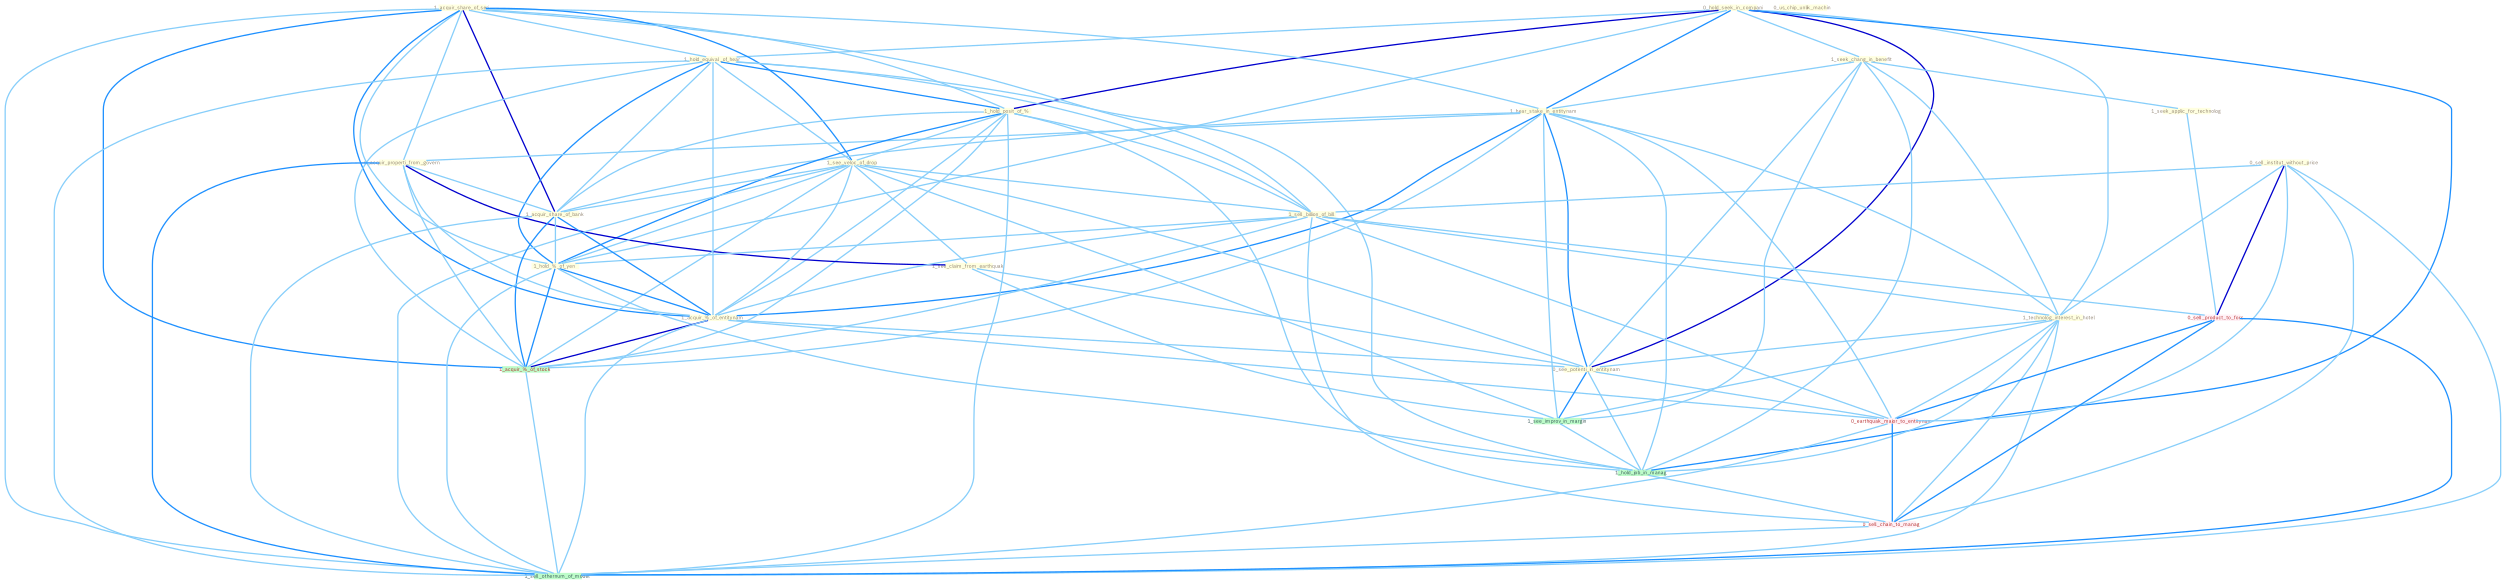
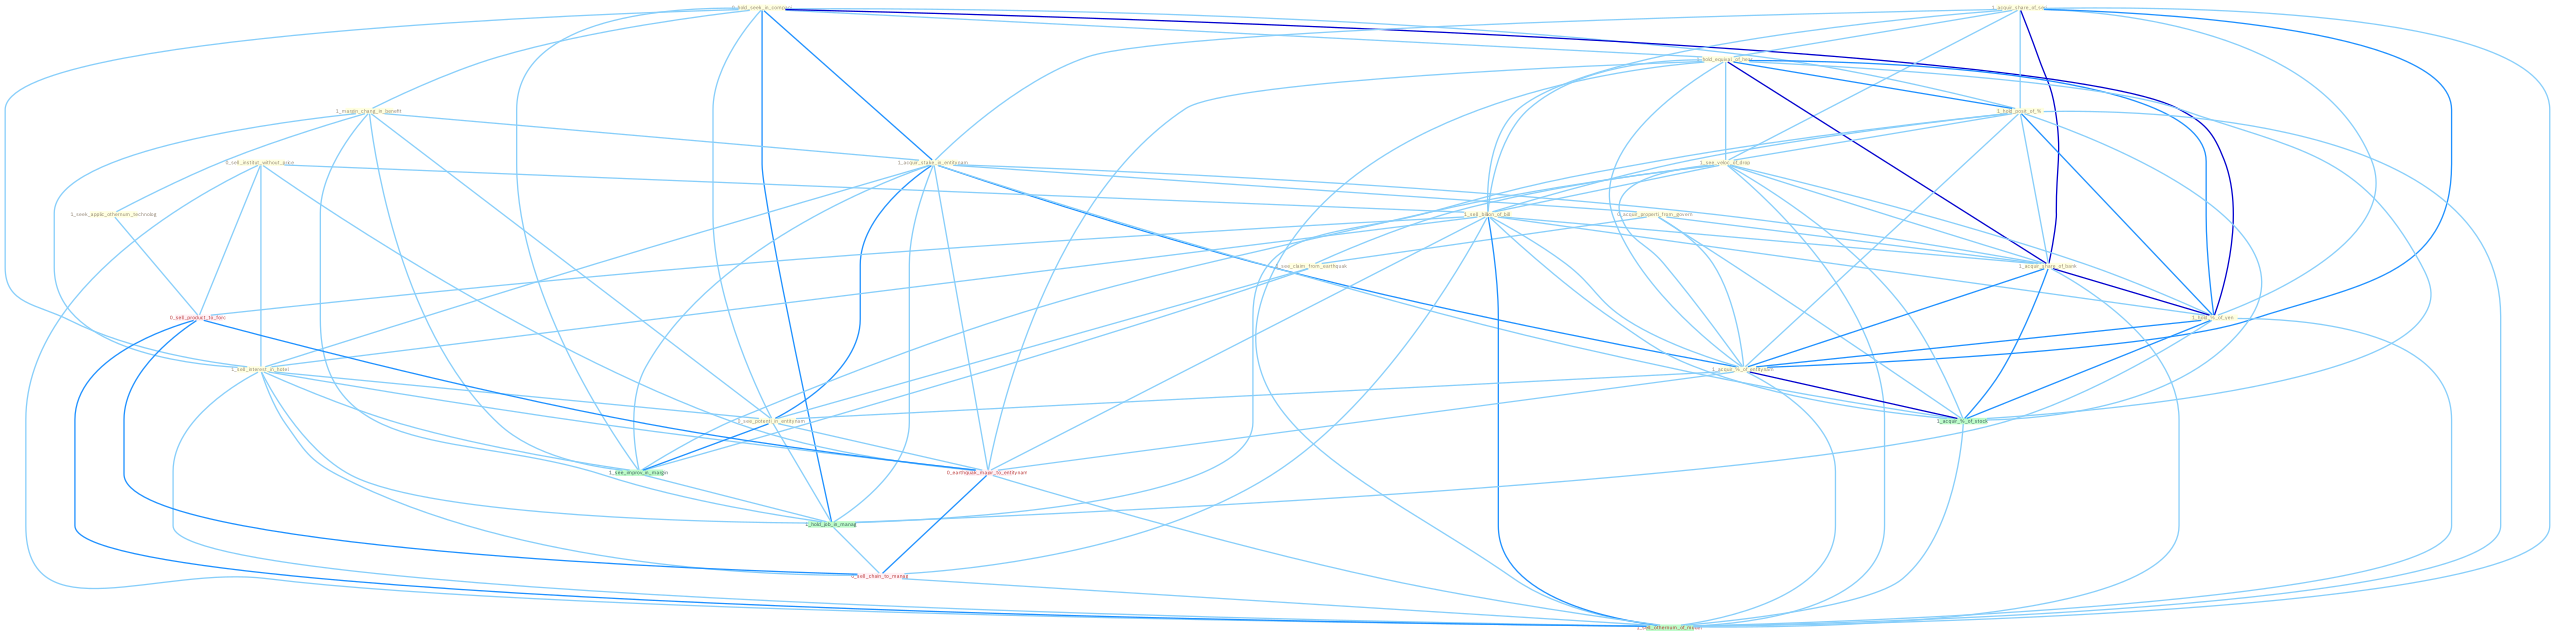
(1803, 8) -> none
(711, 41) -> (1859, 93)
(1365, 49) -> (1404, 26)
(1863, 59) -> (369, 111)
(433, 85) -> none
(1544, 111) -> (934, 163)
(2187, 111) -> (114, 214)
(634, 137) -> (1887, 163)
(1086, 150) -> (1599, 41)
(1276, 150) -> (1233, 96)
none -> (517, 153)
(1875, 197) -> (713, 213)
(103, 219) -> none
(1171, 238) -> none
none -> (1768, 240)
(2251, 240) -> (230, 240)
(683, 248) -> (1460, 244)
(555, 249) -> (2131, 292)
(2059, 318) -> (261, 369)
(526, 369) -> (1963, 421)
(2229, 423) -> none
(152, 438) -> (1498, 472)
(558, 576) -> (1670, 628)
